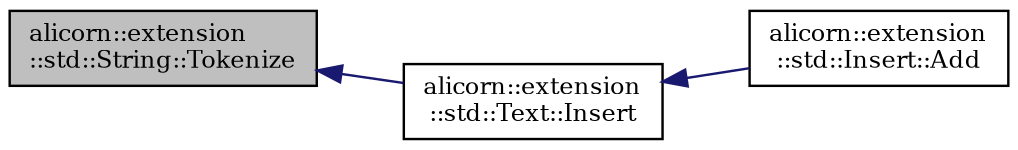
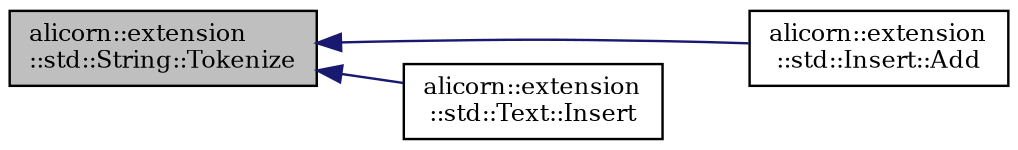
(718, 73) -> (545, 40)
